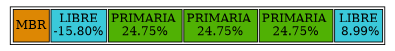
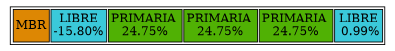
(359, 32) -> (359, 32)
